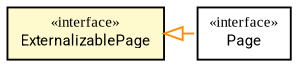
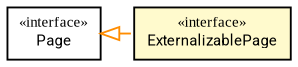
(190, 34) -> (127, 34)
